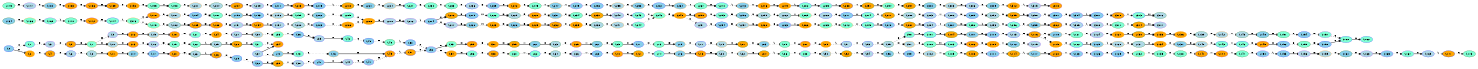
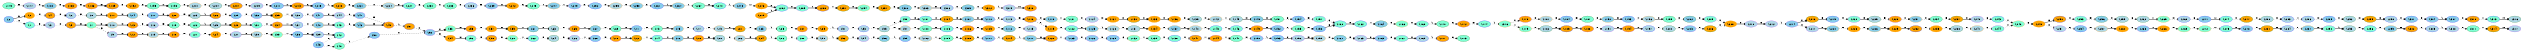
(773, 6) -> (771, 7)
none -> (1370, 24)
(348, 25) -> (1710, 29)
(358, 40) -> (328, 40)
(267, 50) -> (286, 25)
(1181, 54) -> (1175, 38)
